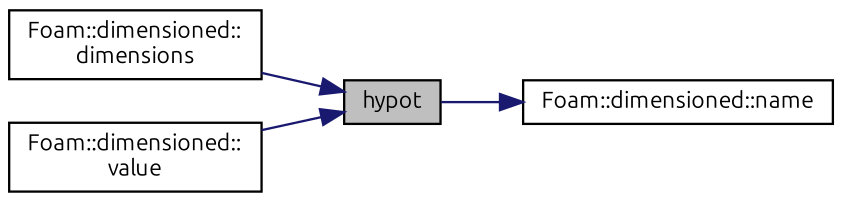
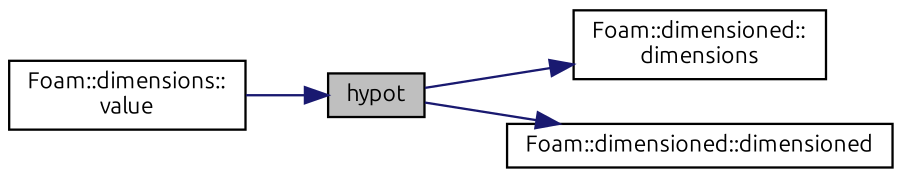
(291, 80) -> (488, 78)
(678, 102) -> (700, 146)
(135, 157) -> (127, 95)
